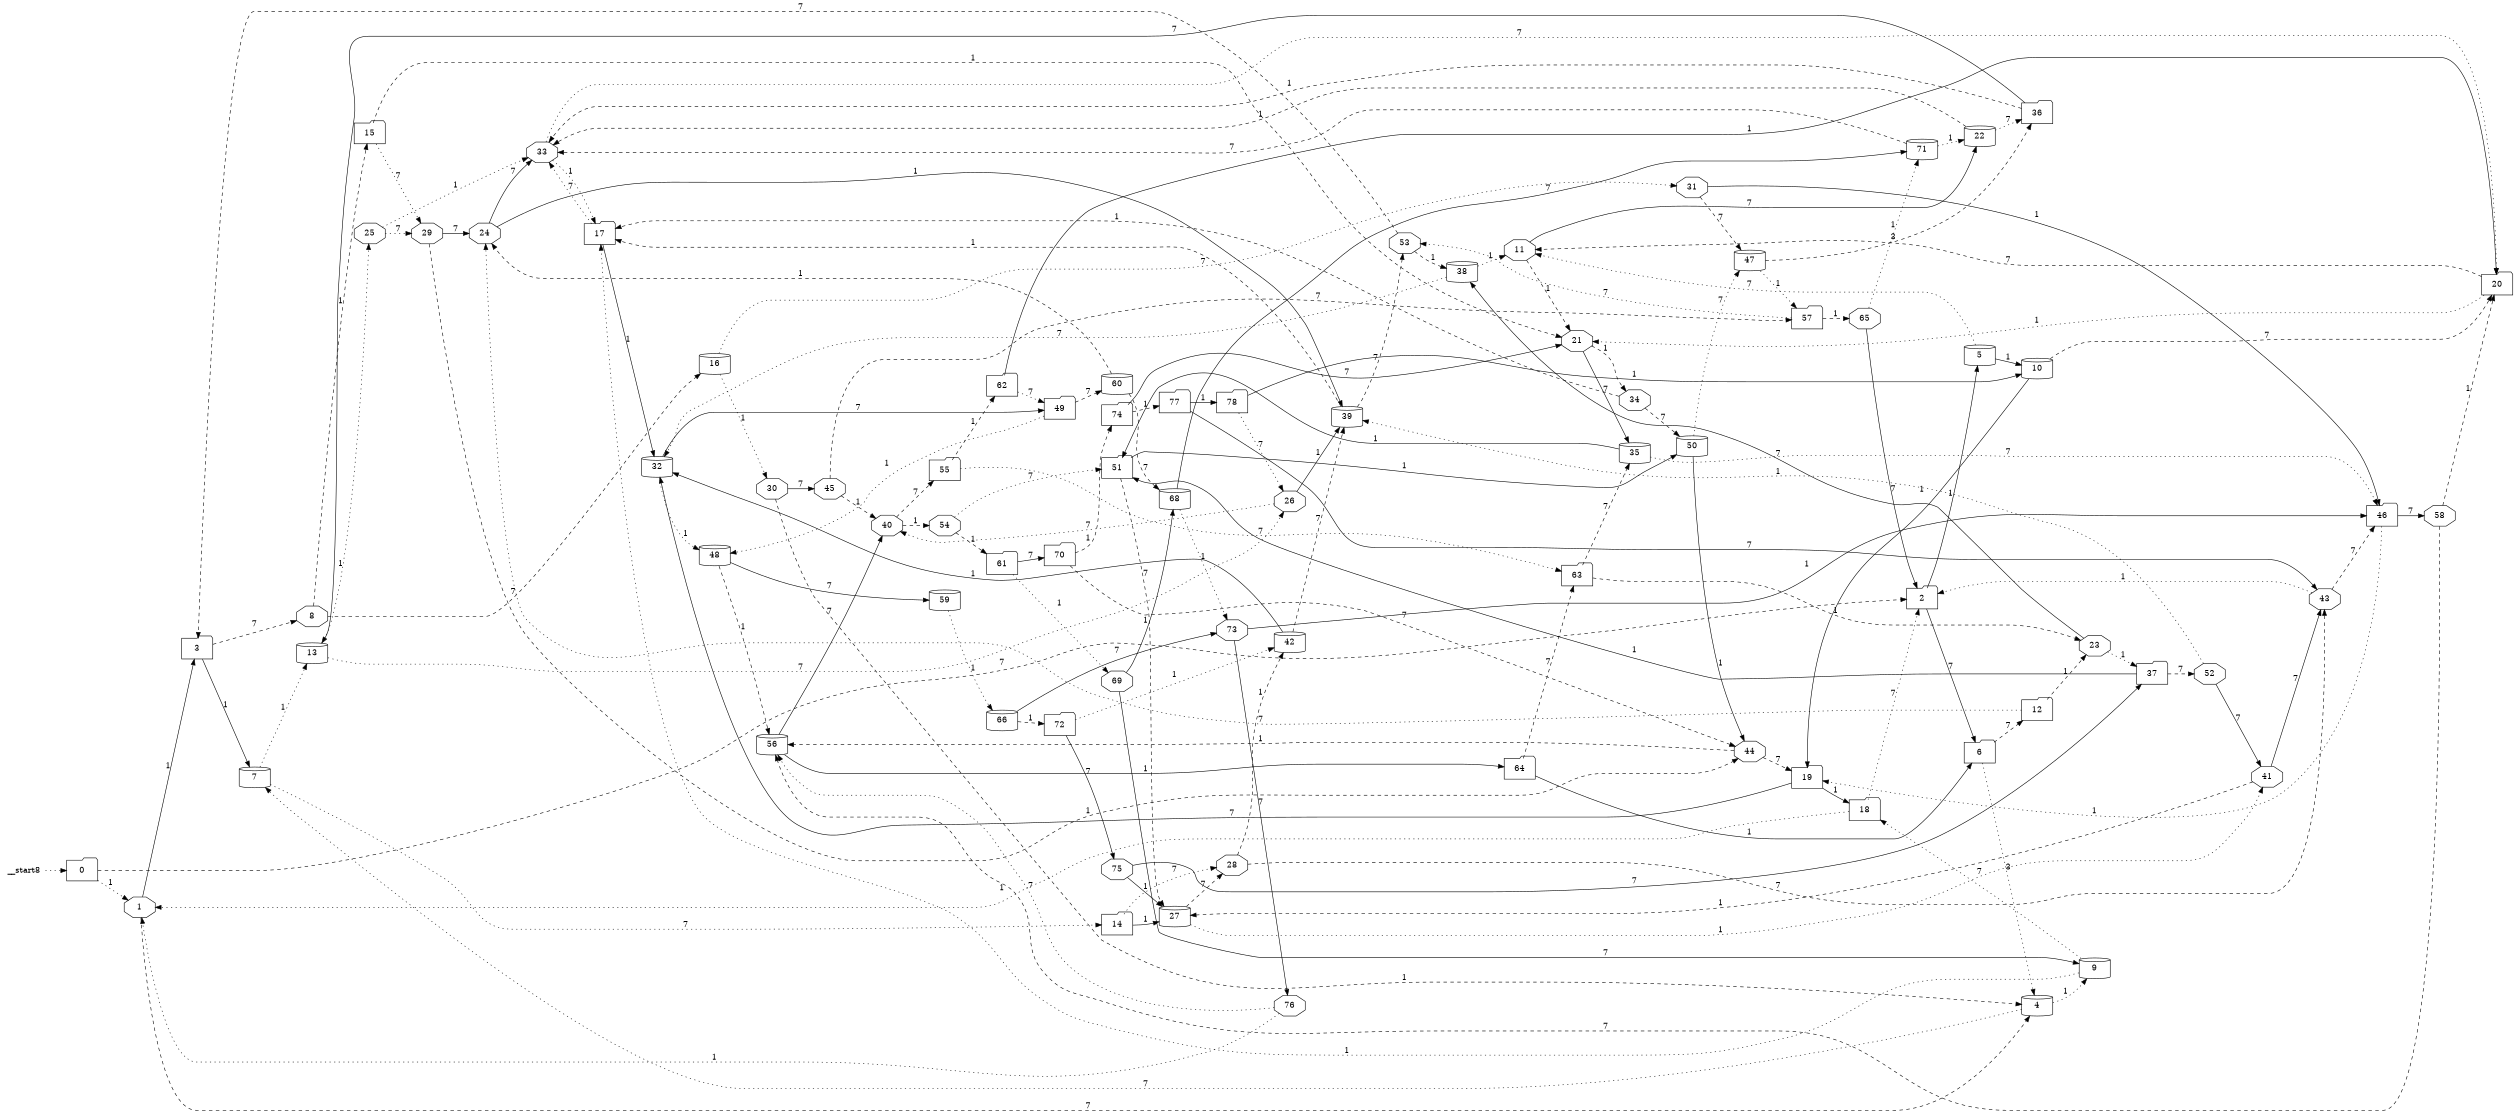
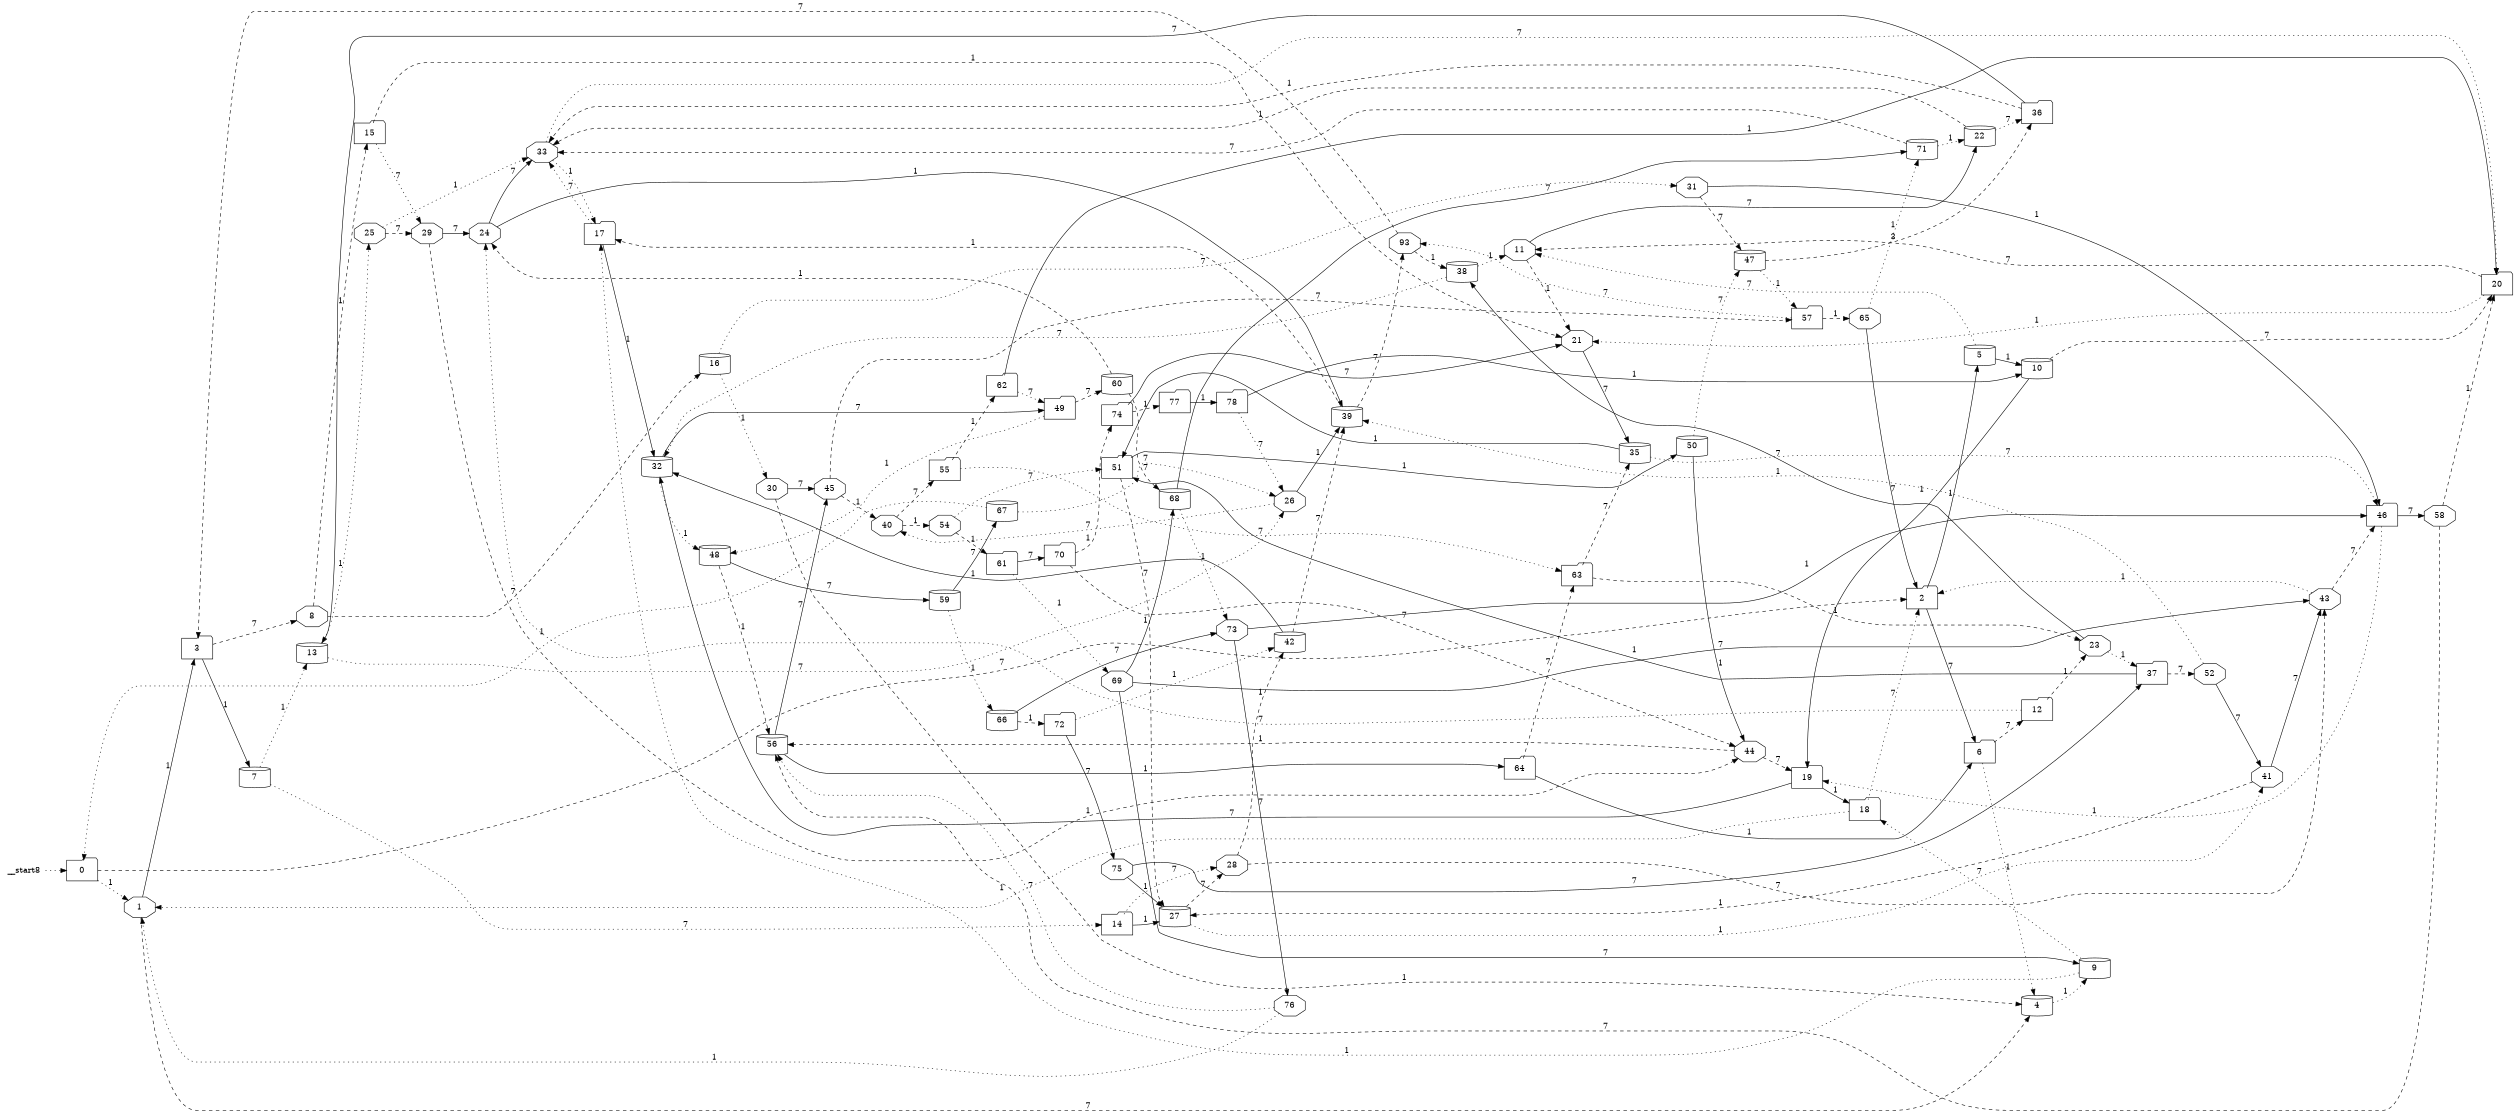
(396, 233) -> (396, 233)
(1405, 243) -> (1405, 243)
(1635, 400) -> none
none -> (1002, 511)
(1731, 550) -> (1718, 649)
(835, 635) -> (800, 619)
(2008, 867) -> (2008, 867)
(1103, 1088) -> none
